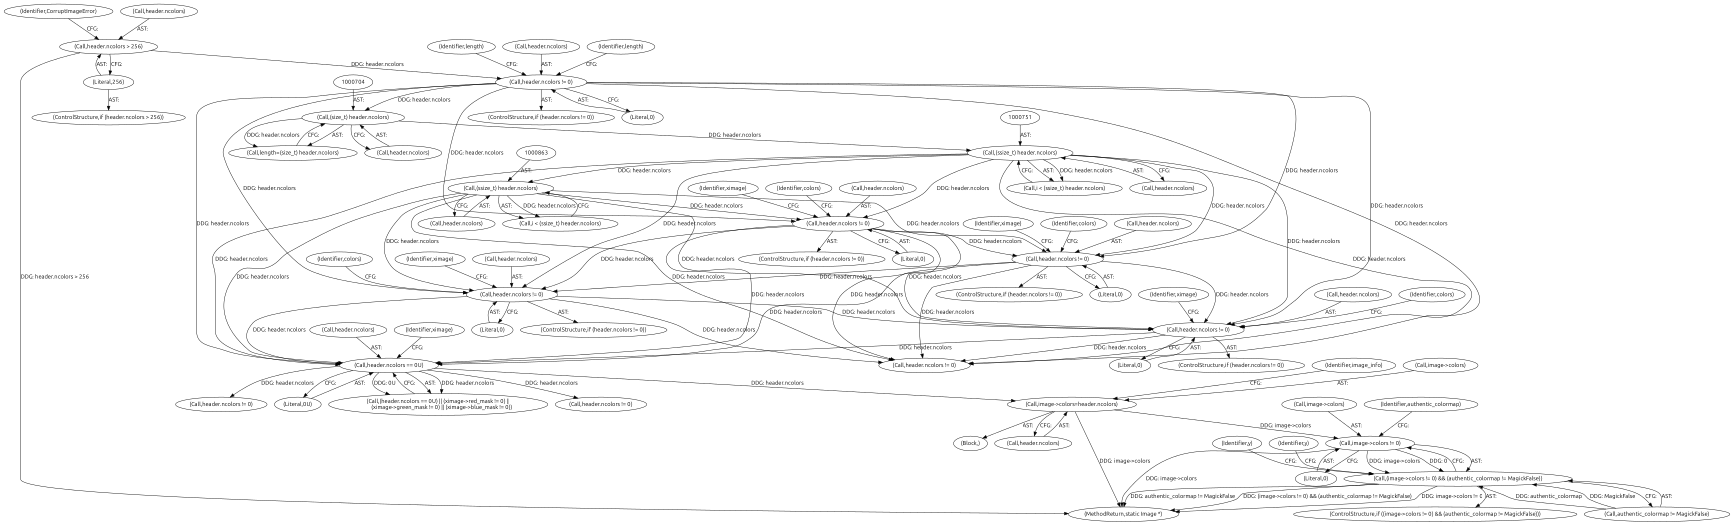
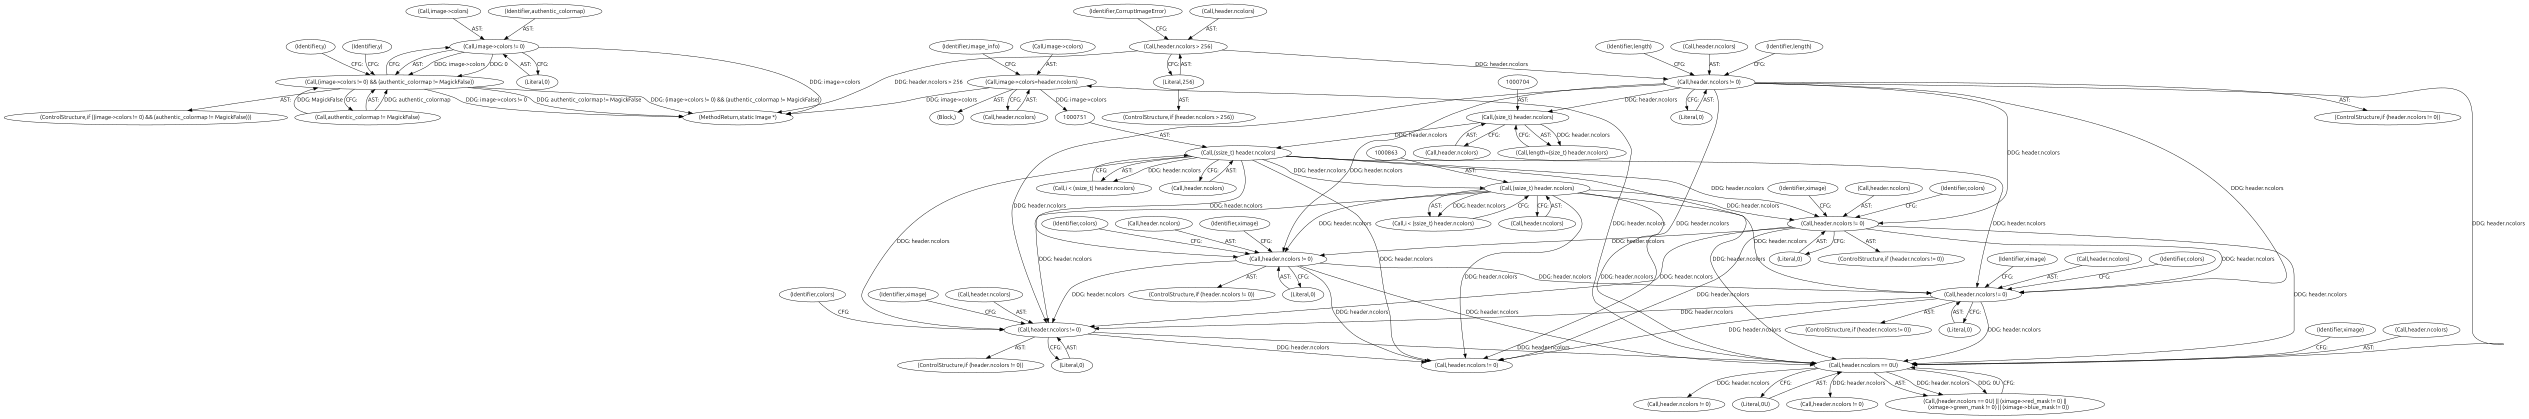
(1224, 423) -> (1052, 99)
(1404, 426) -> (529, 29)
